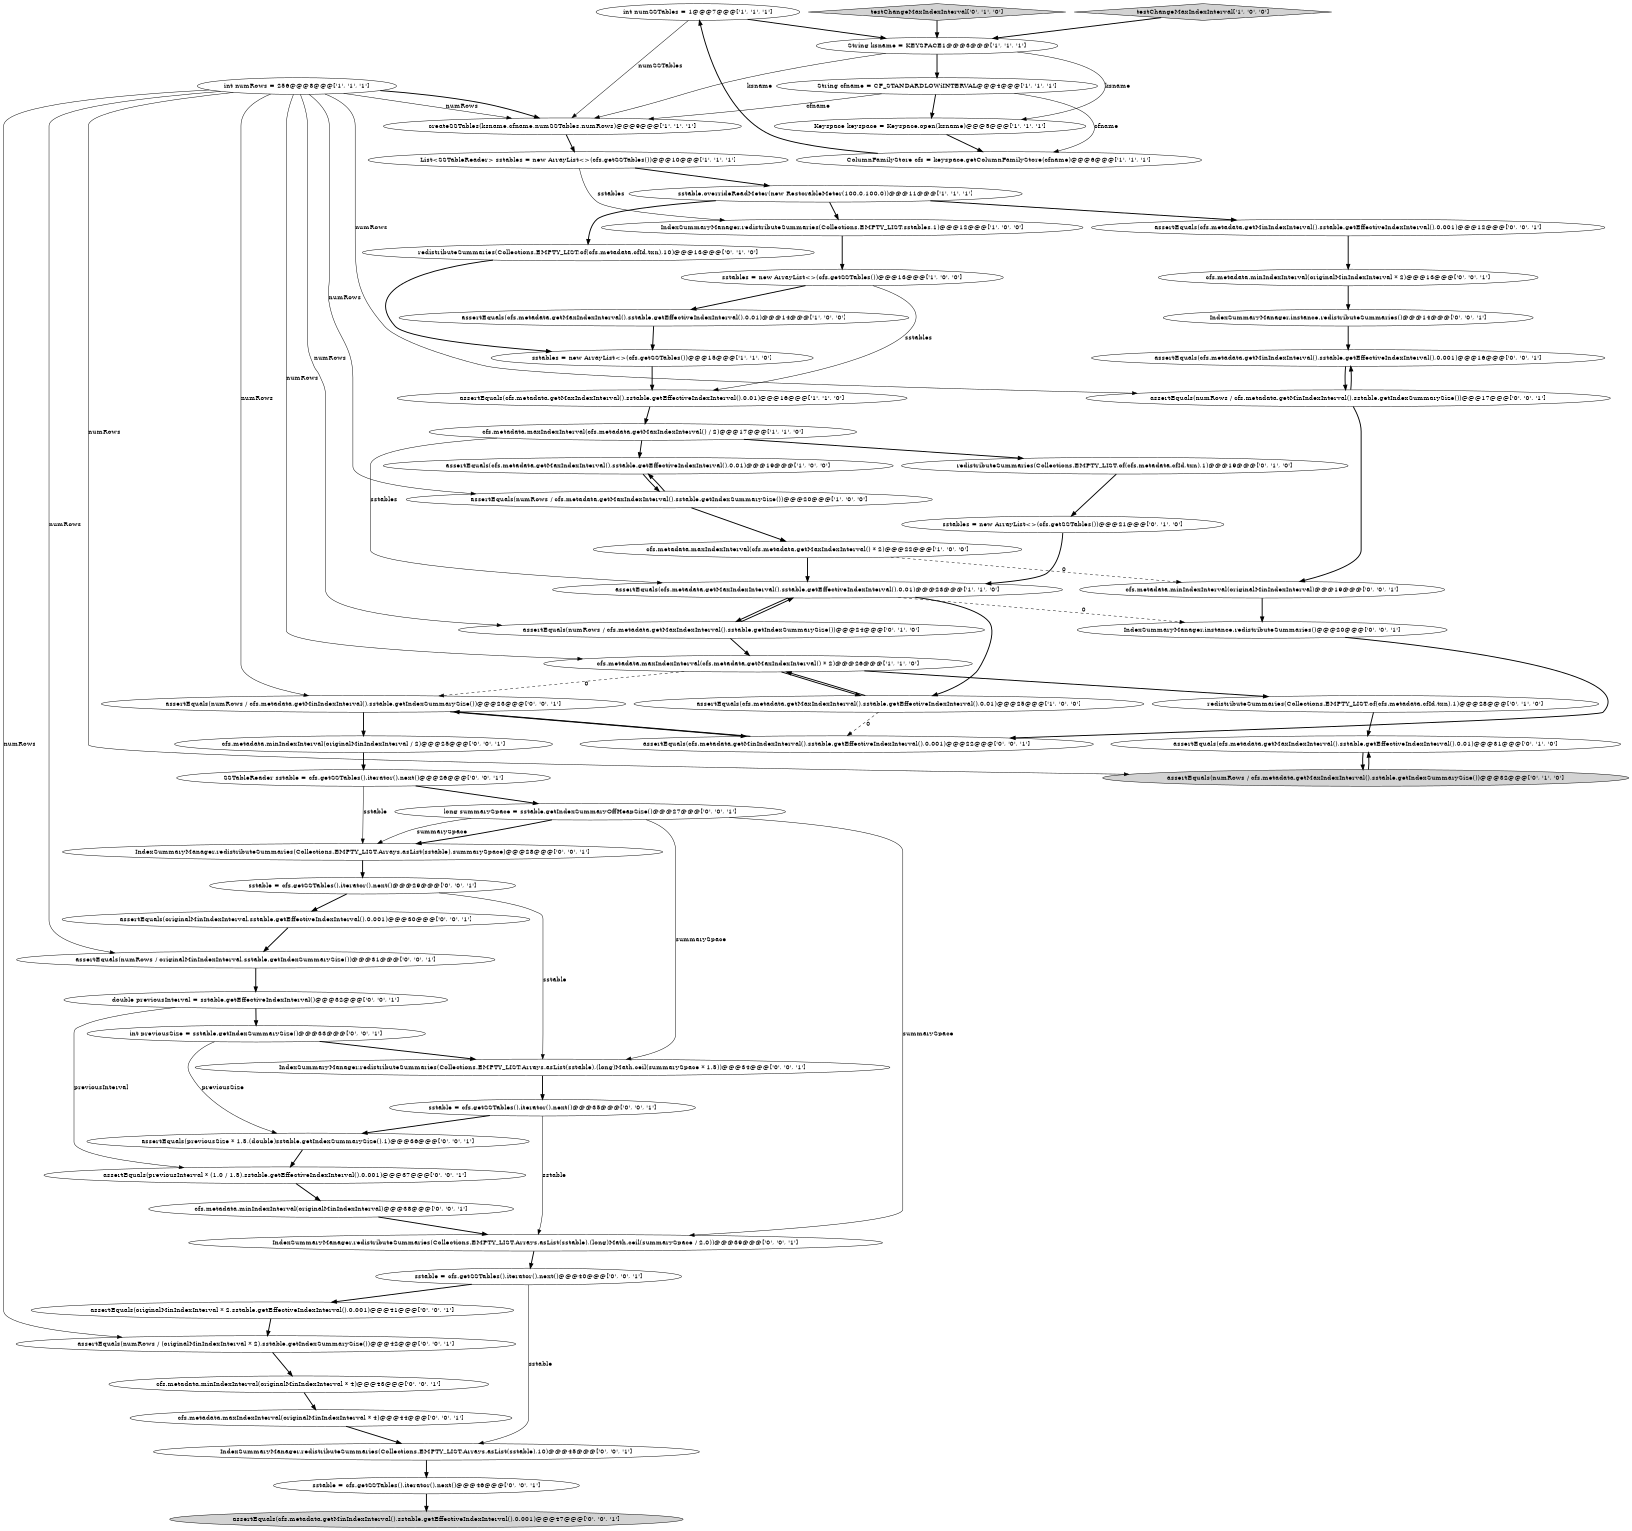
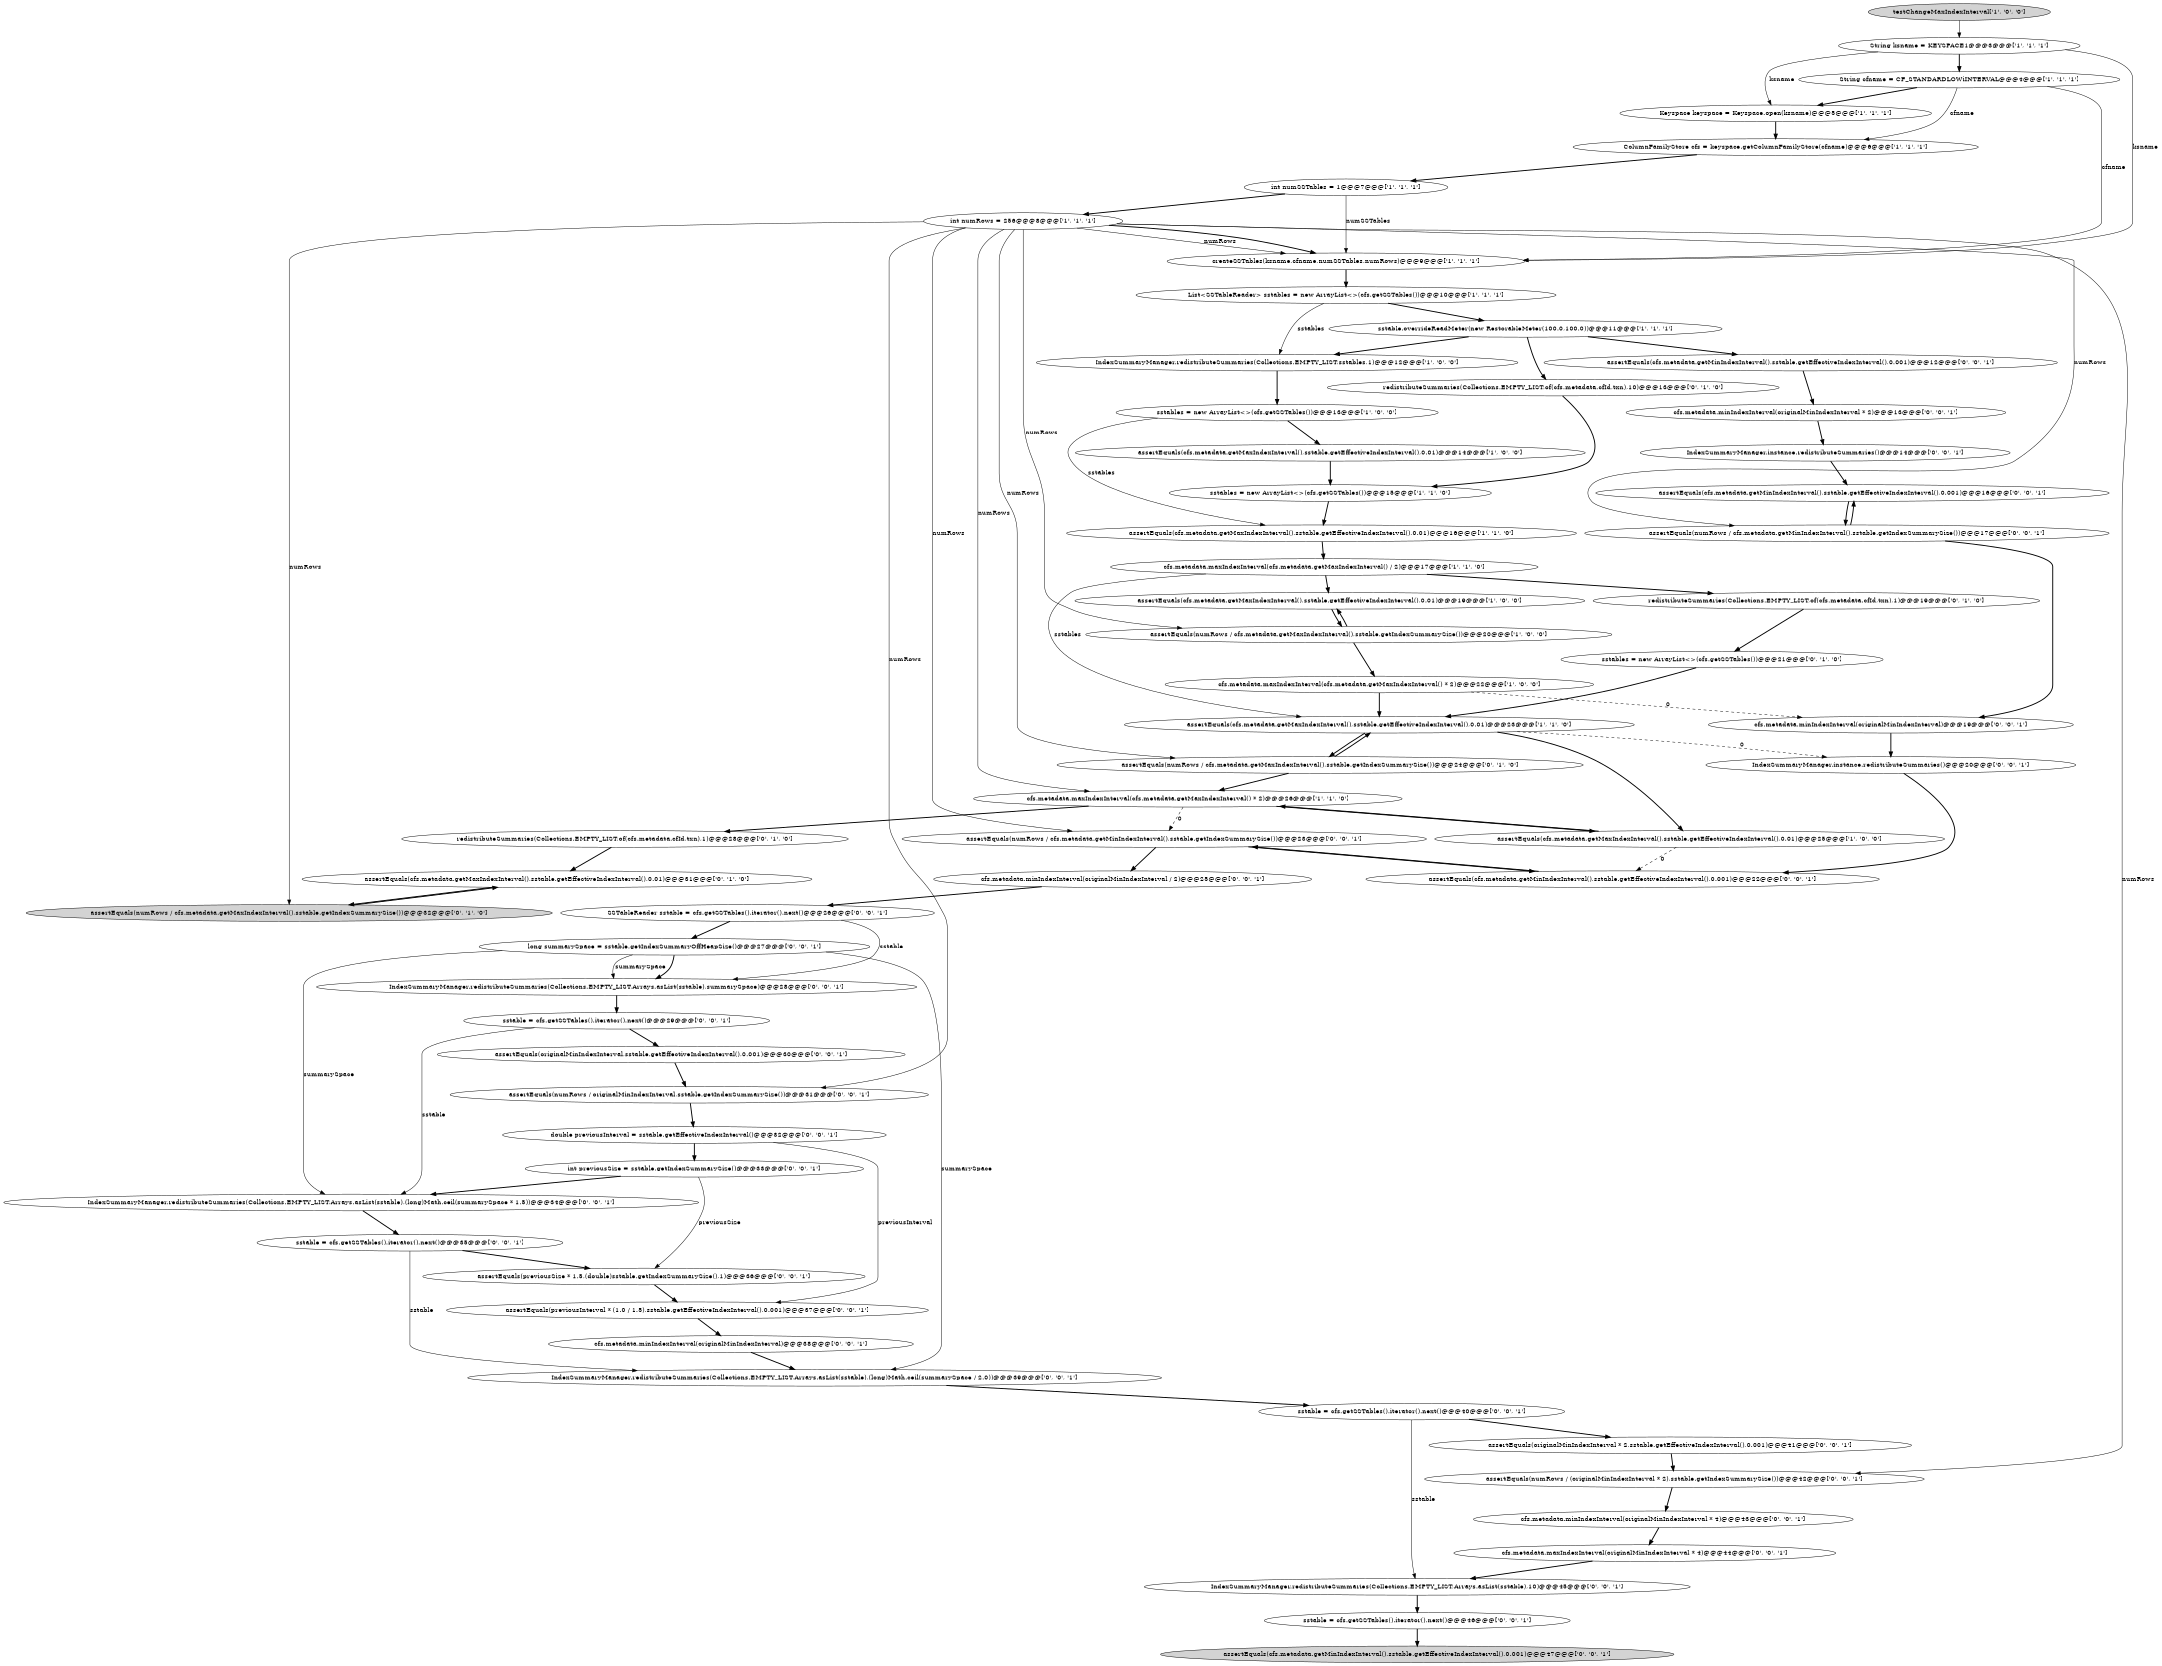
(937, 12) -> none
(1203, 12) -> (1959, 12)
(814, 28) -> (1187, 204)
(1079, 28) -> (1959, 27)
